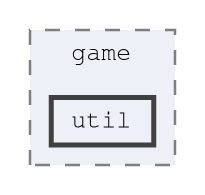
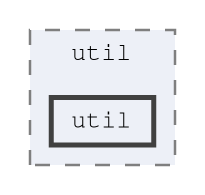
(102, 54) -> (102, 54)
